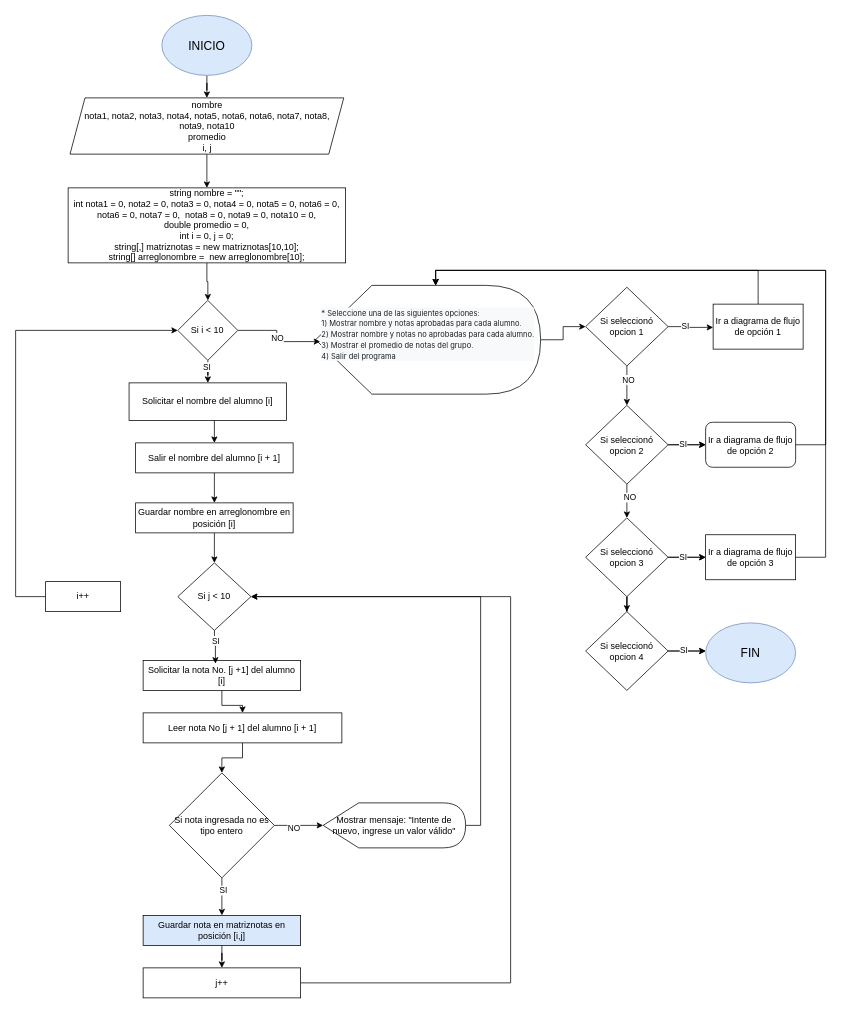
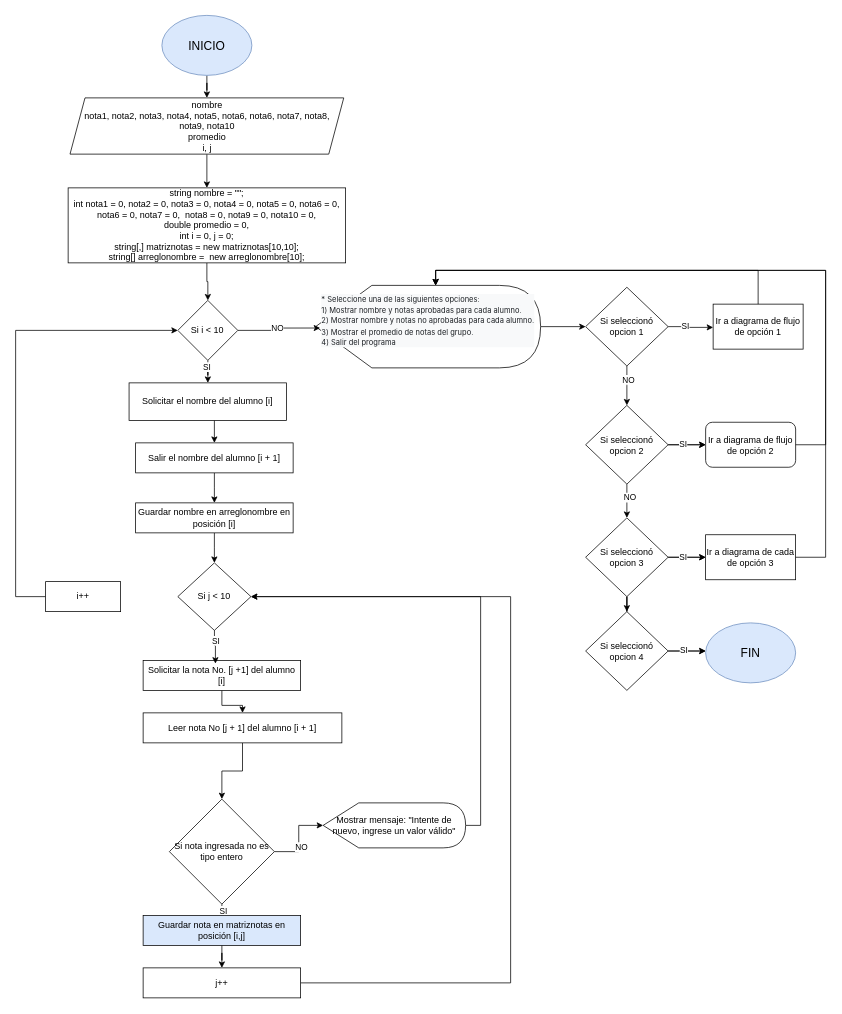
(428, 340) -> (428, 327)
(750, 558) -> (750, 558)
(222, 825) -> (222, 852)
